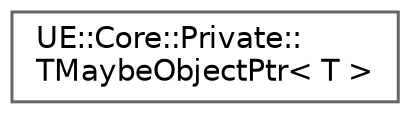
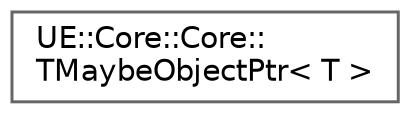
(205, 57) -> (205, 57)
